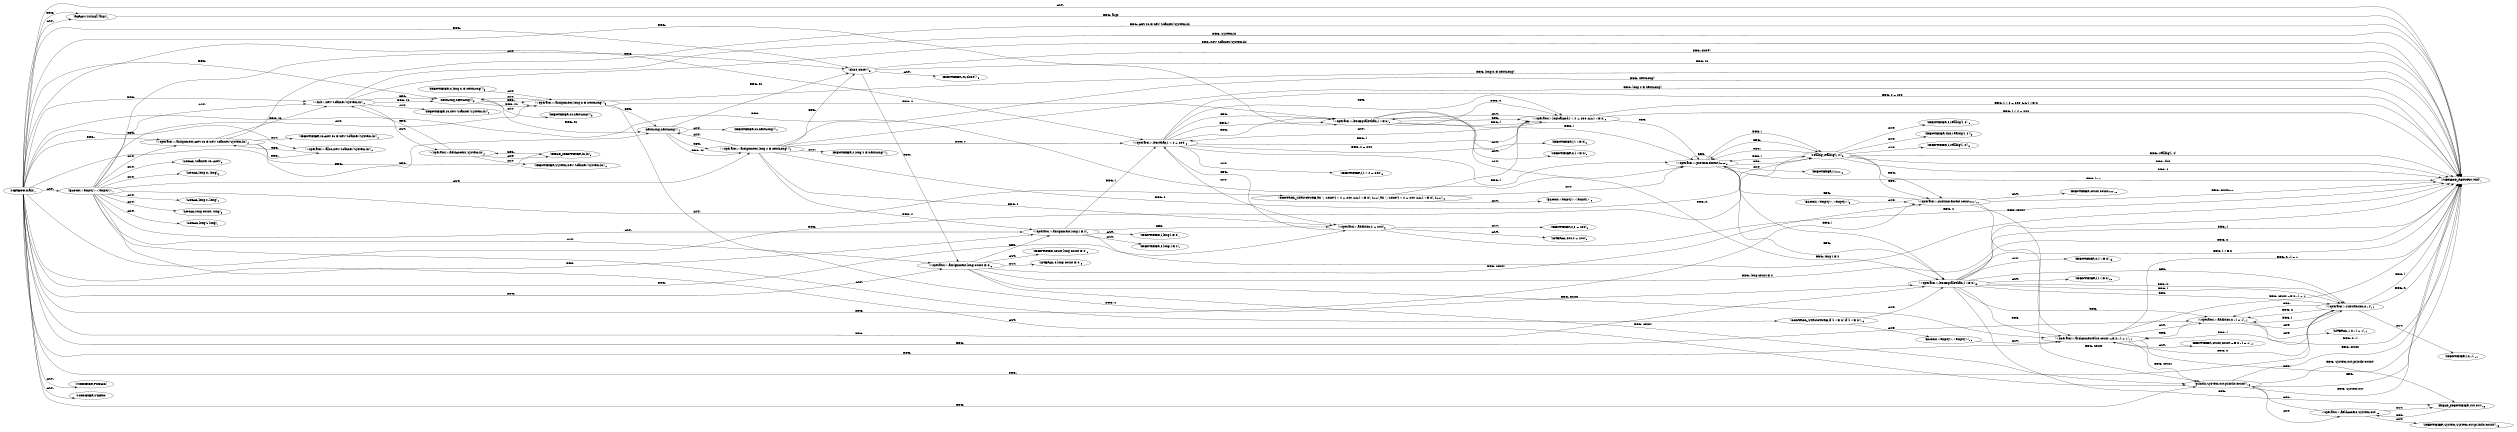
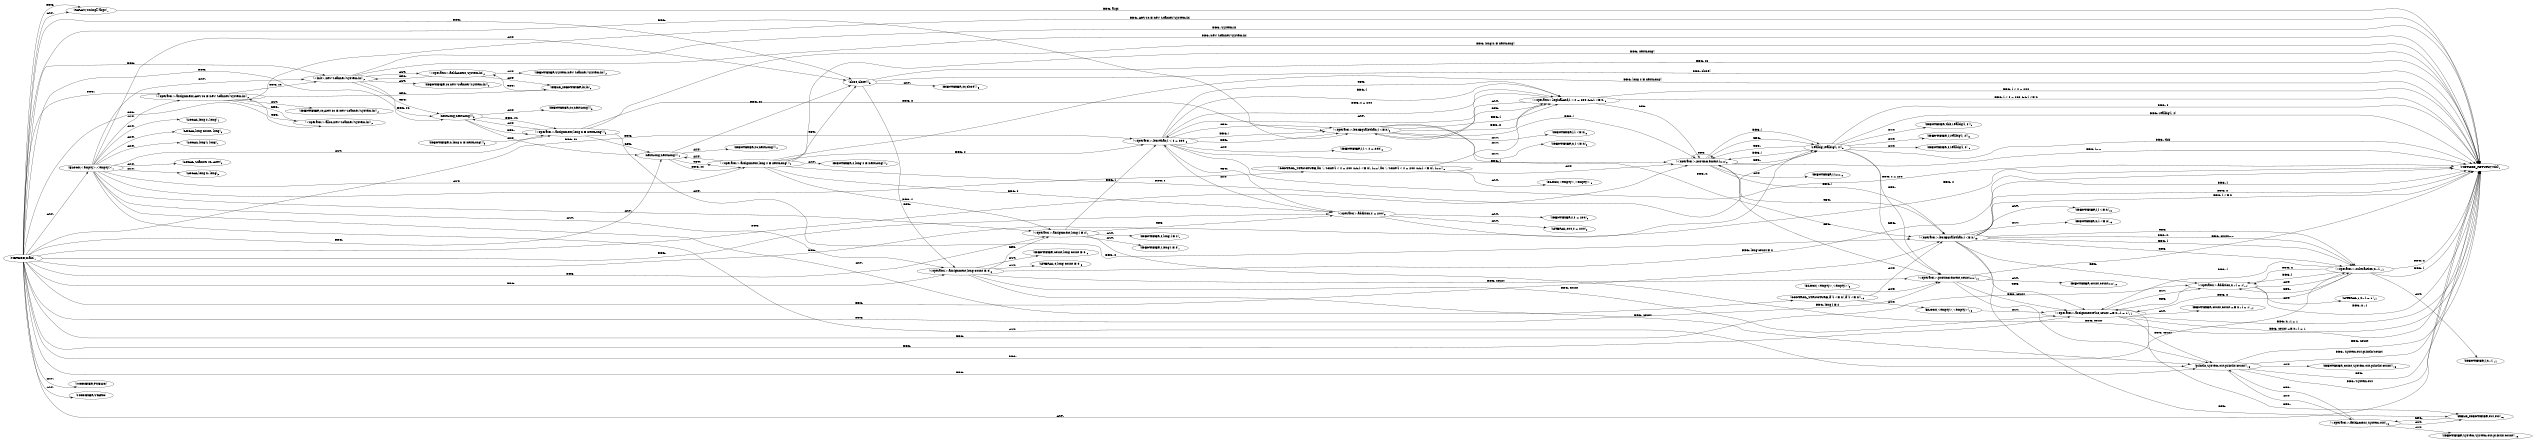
none -> (2360, 366)
